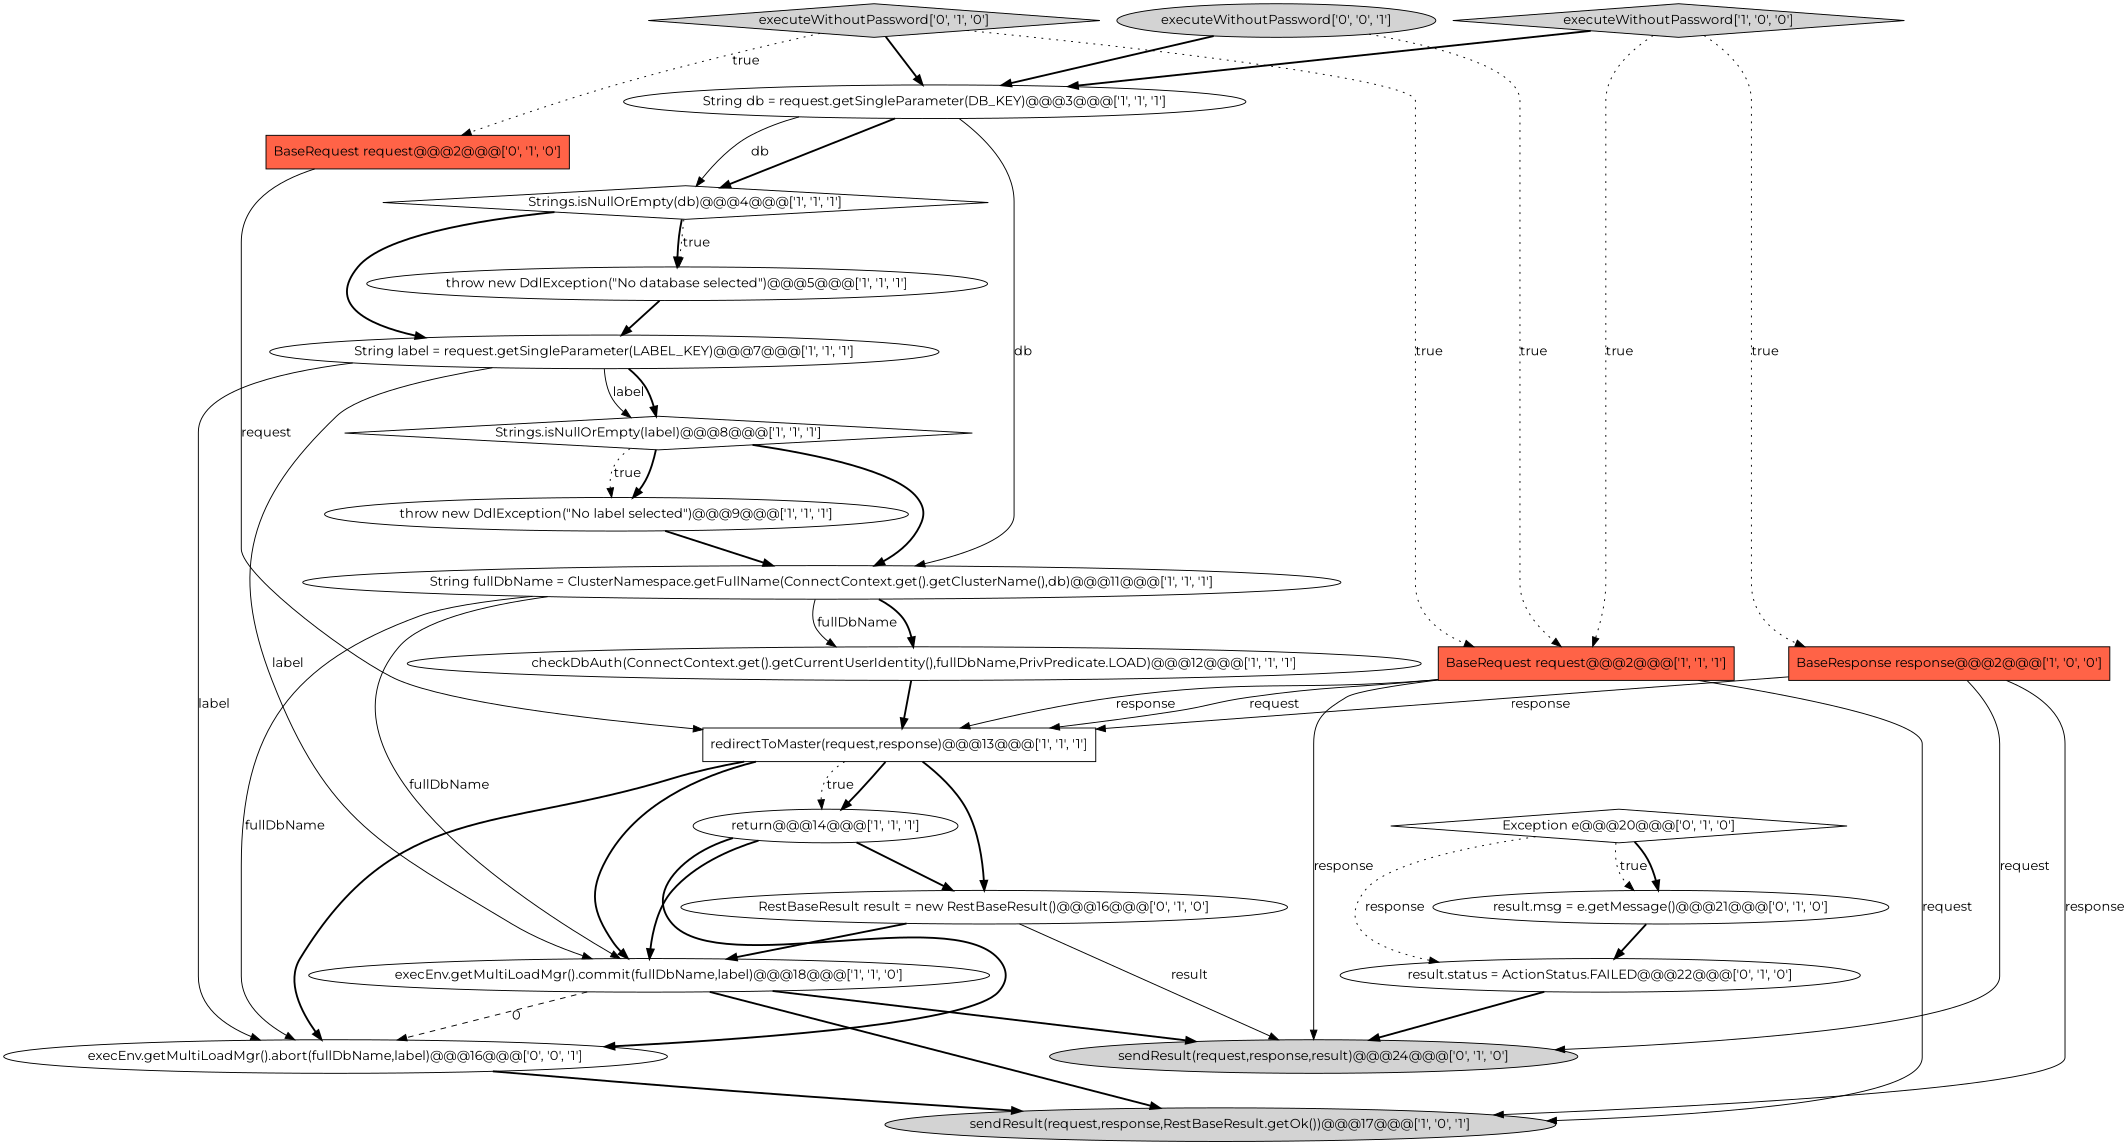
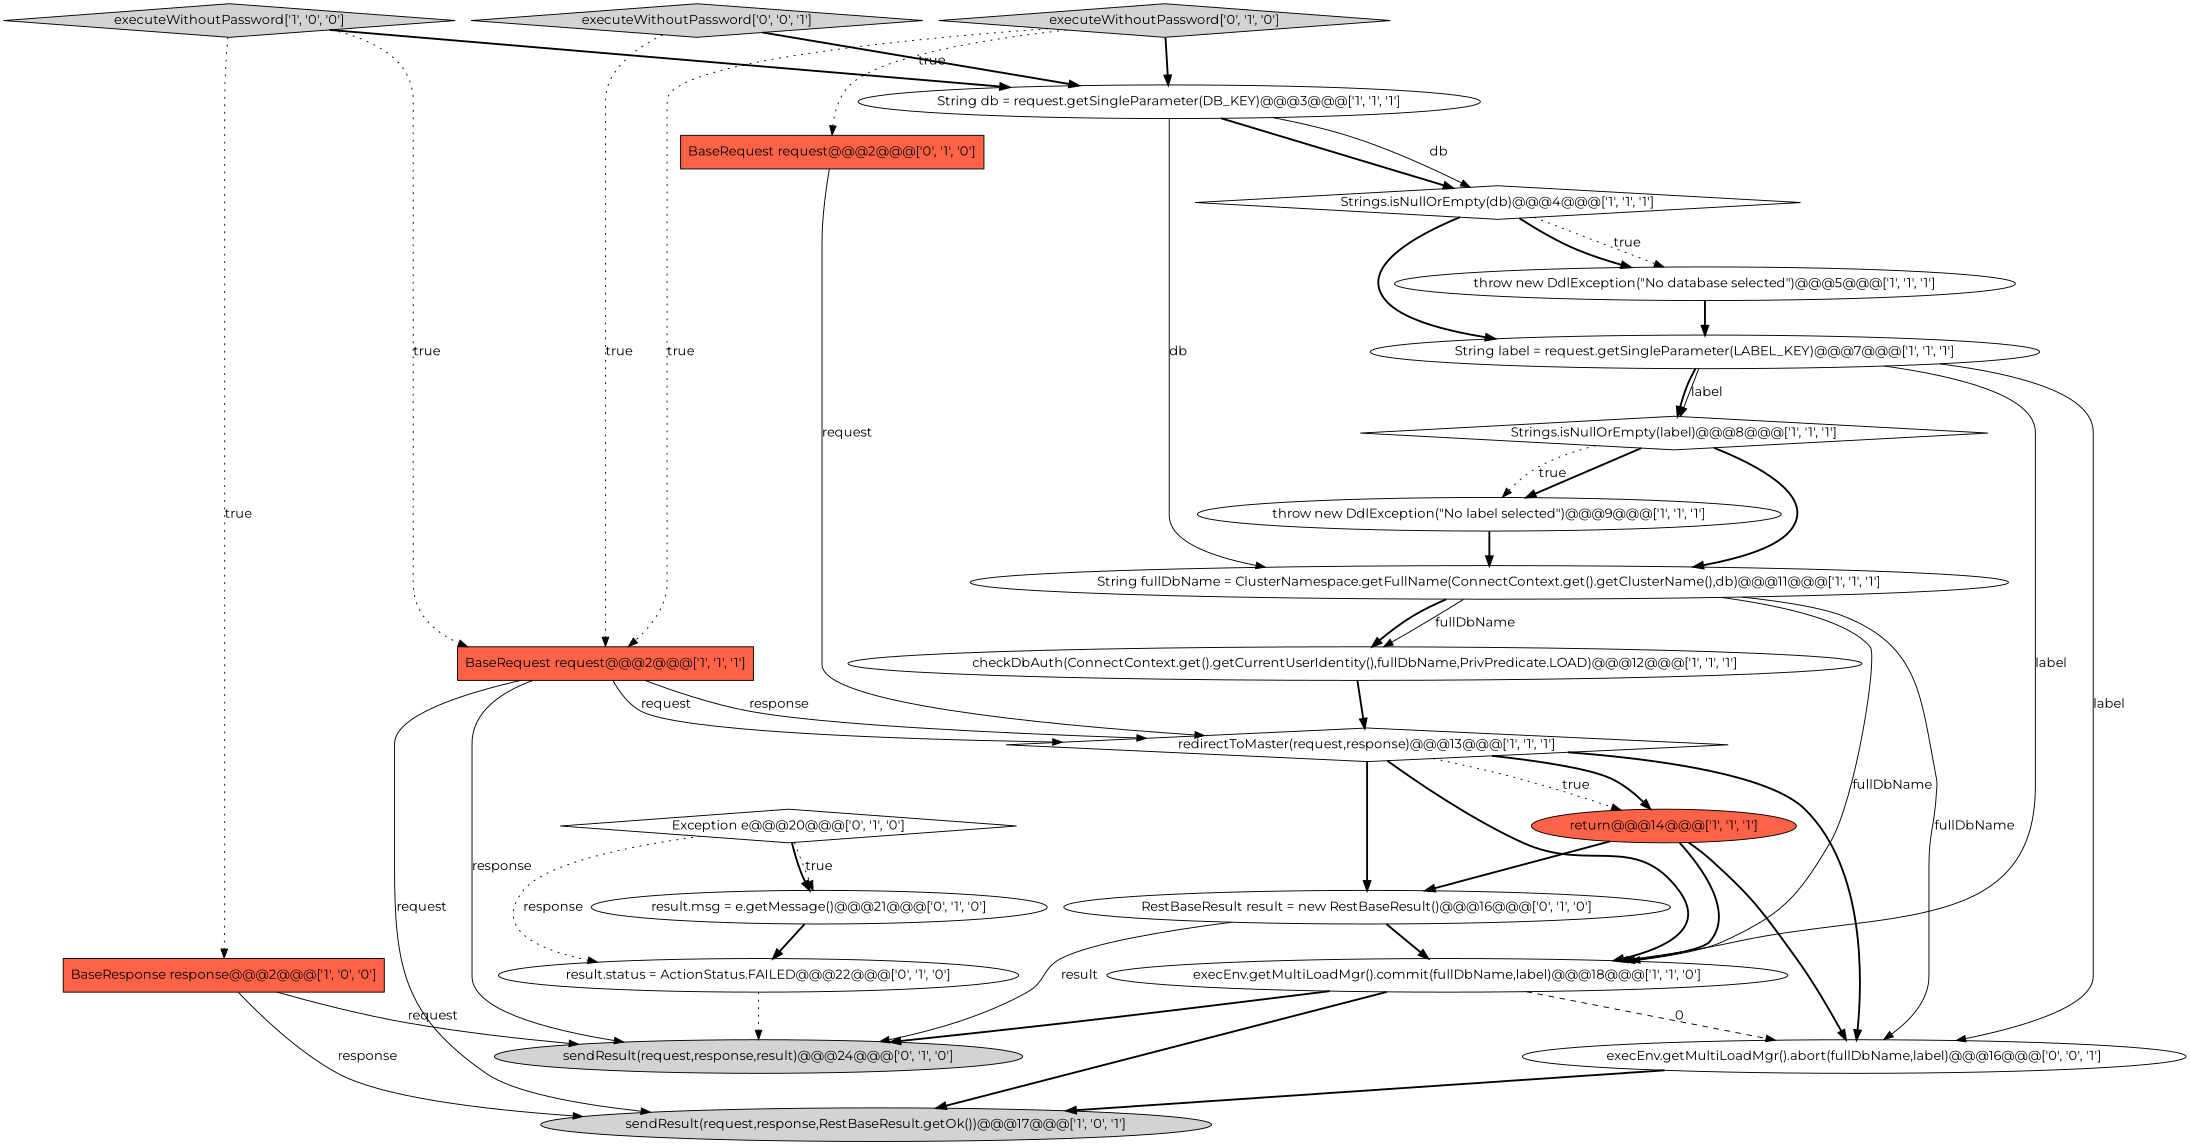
(1276, 21) -> (697, 21)
(1447, 703) -> none
(899, 745) -> (1367, 745)
(826, 826) -> (1664, 826)
(1462, 1015) -> (759, 1011)
